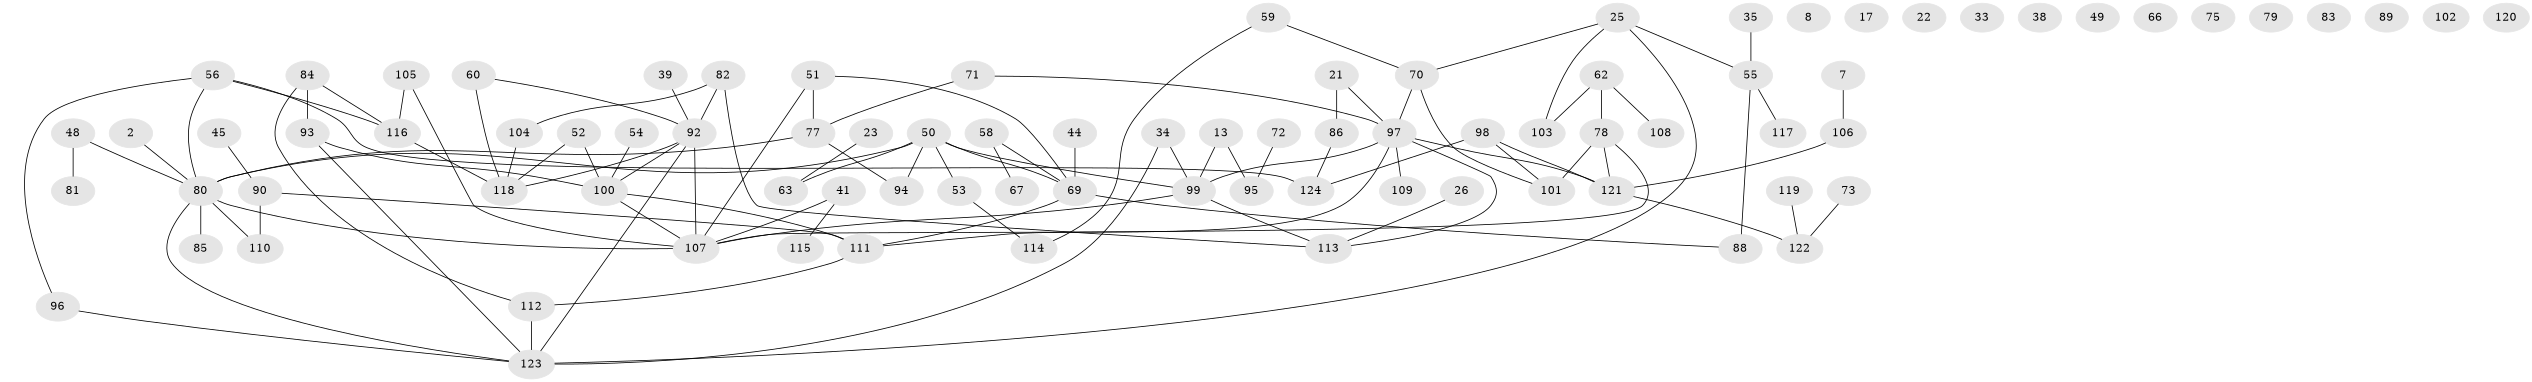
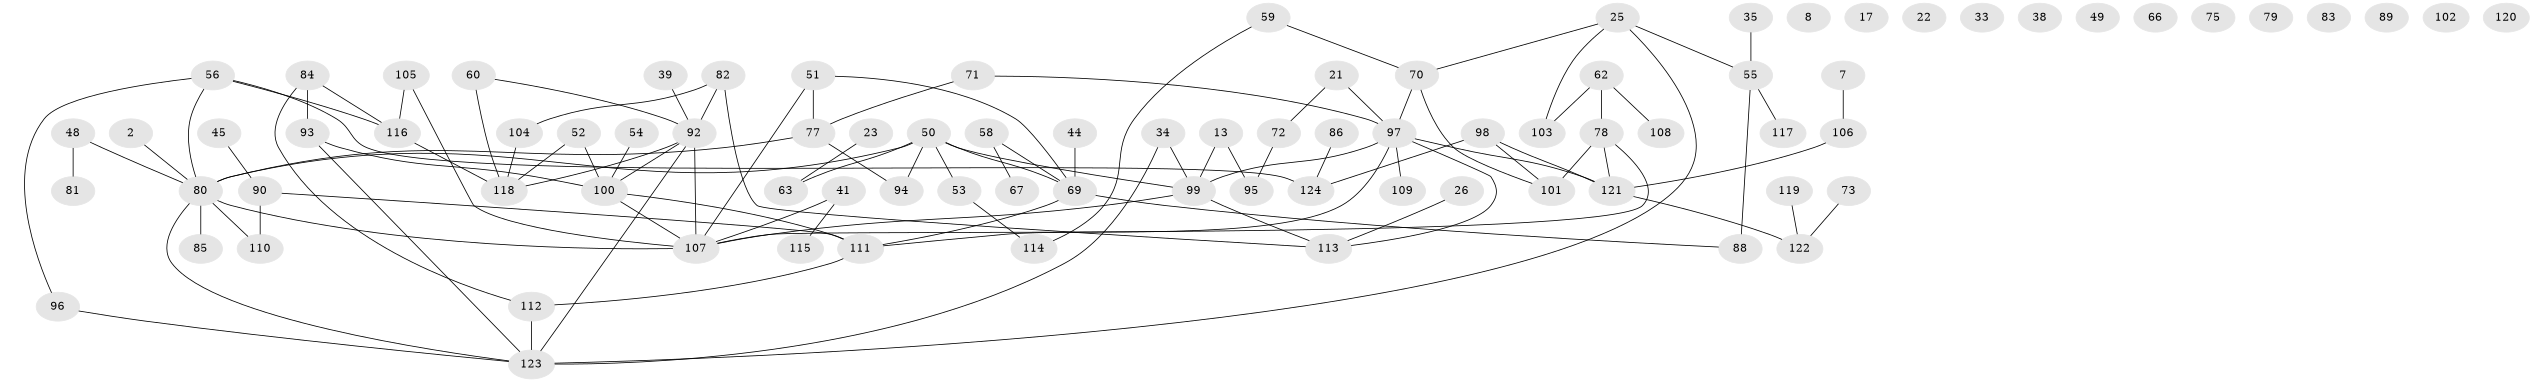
(1337, 104) -> (1312, 100)
